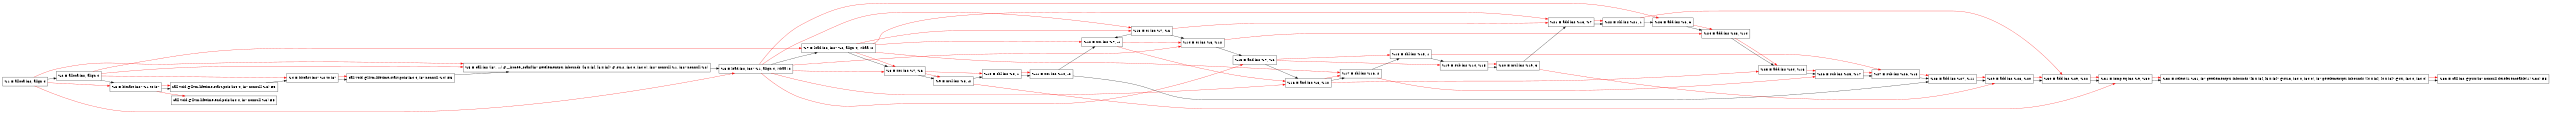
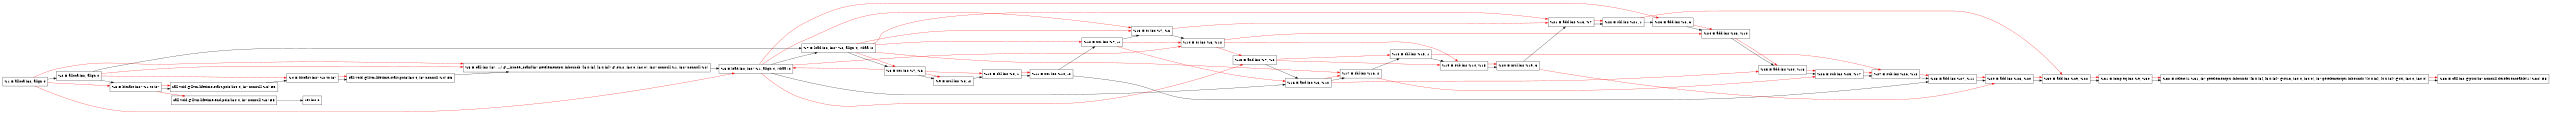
(1124, 35) -> (1130, 38)
none -> (1342, 43)
(445, 48) -> (445, 48)
(1228, 51) -> (1228, 51)
(837, 72) -> (840, 68)
(1026, 95) -> (1026, 95)
none -> (312, 100)
(1544, 109) -> none
